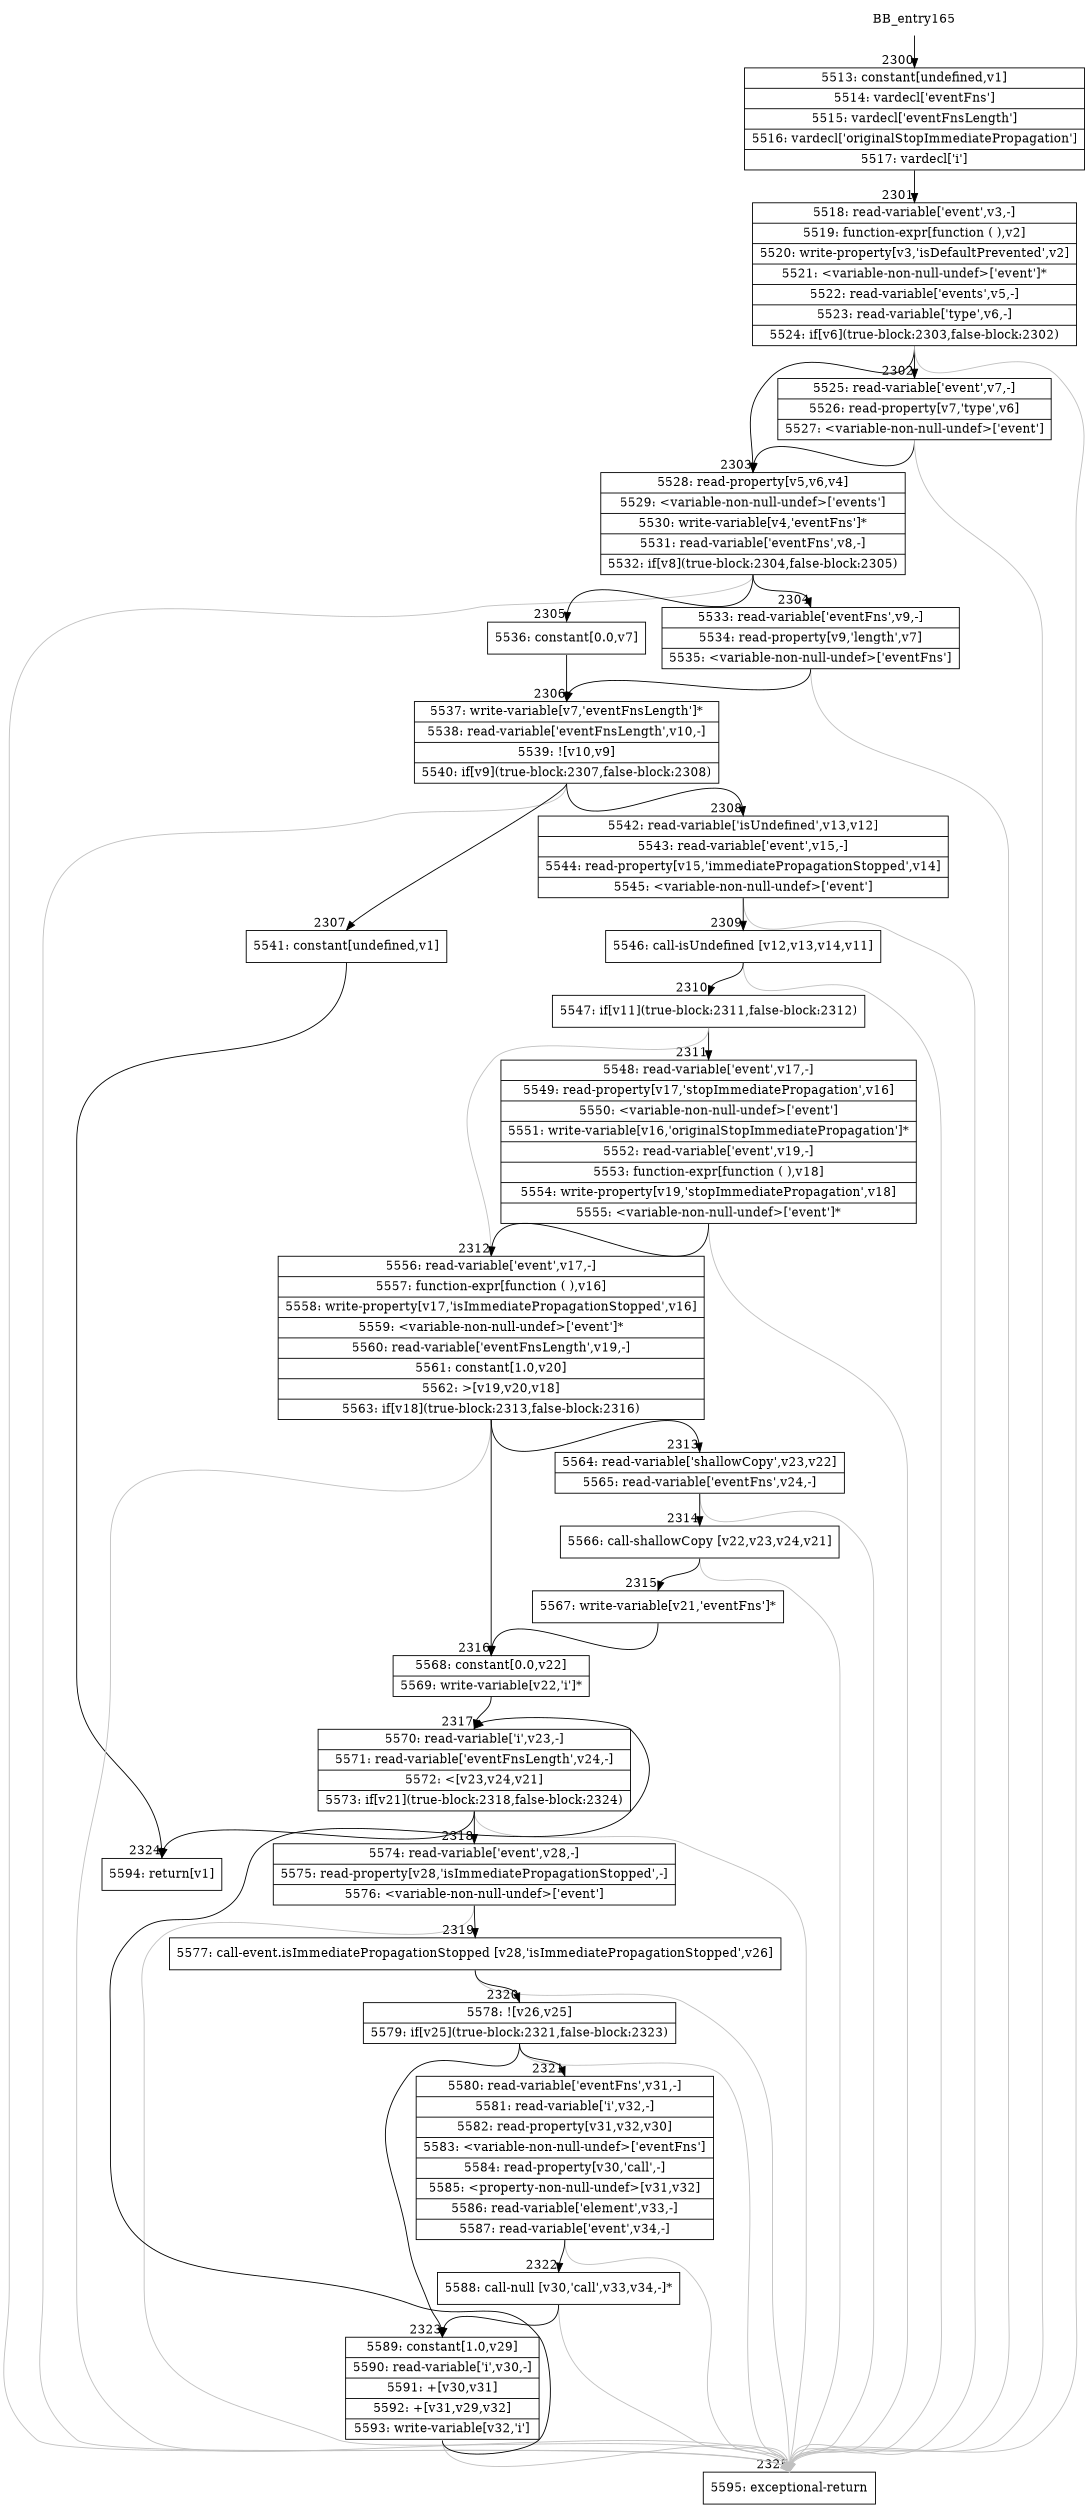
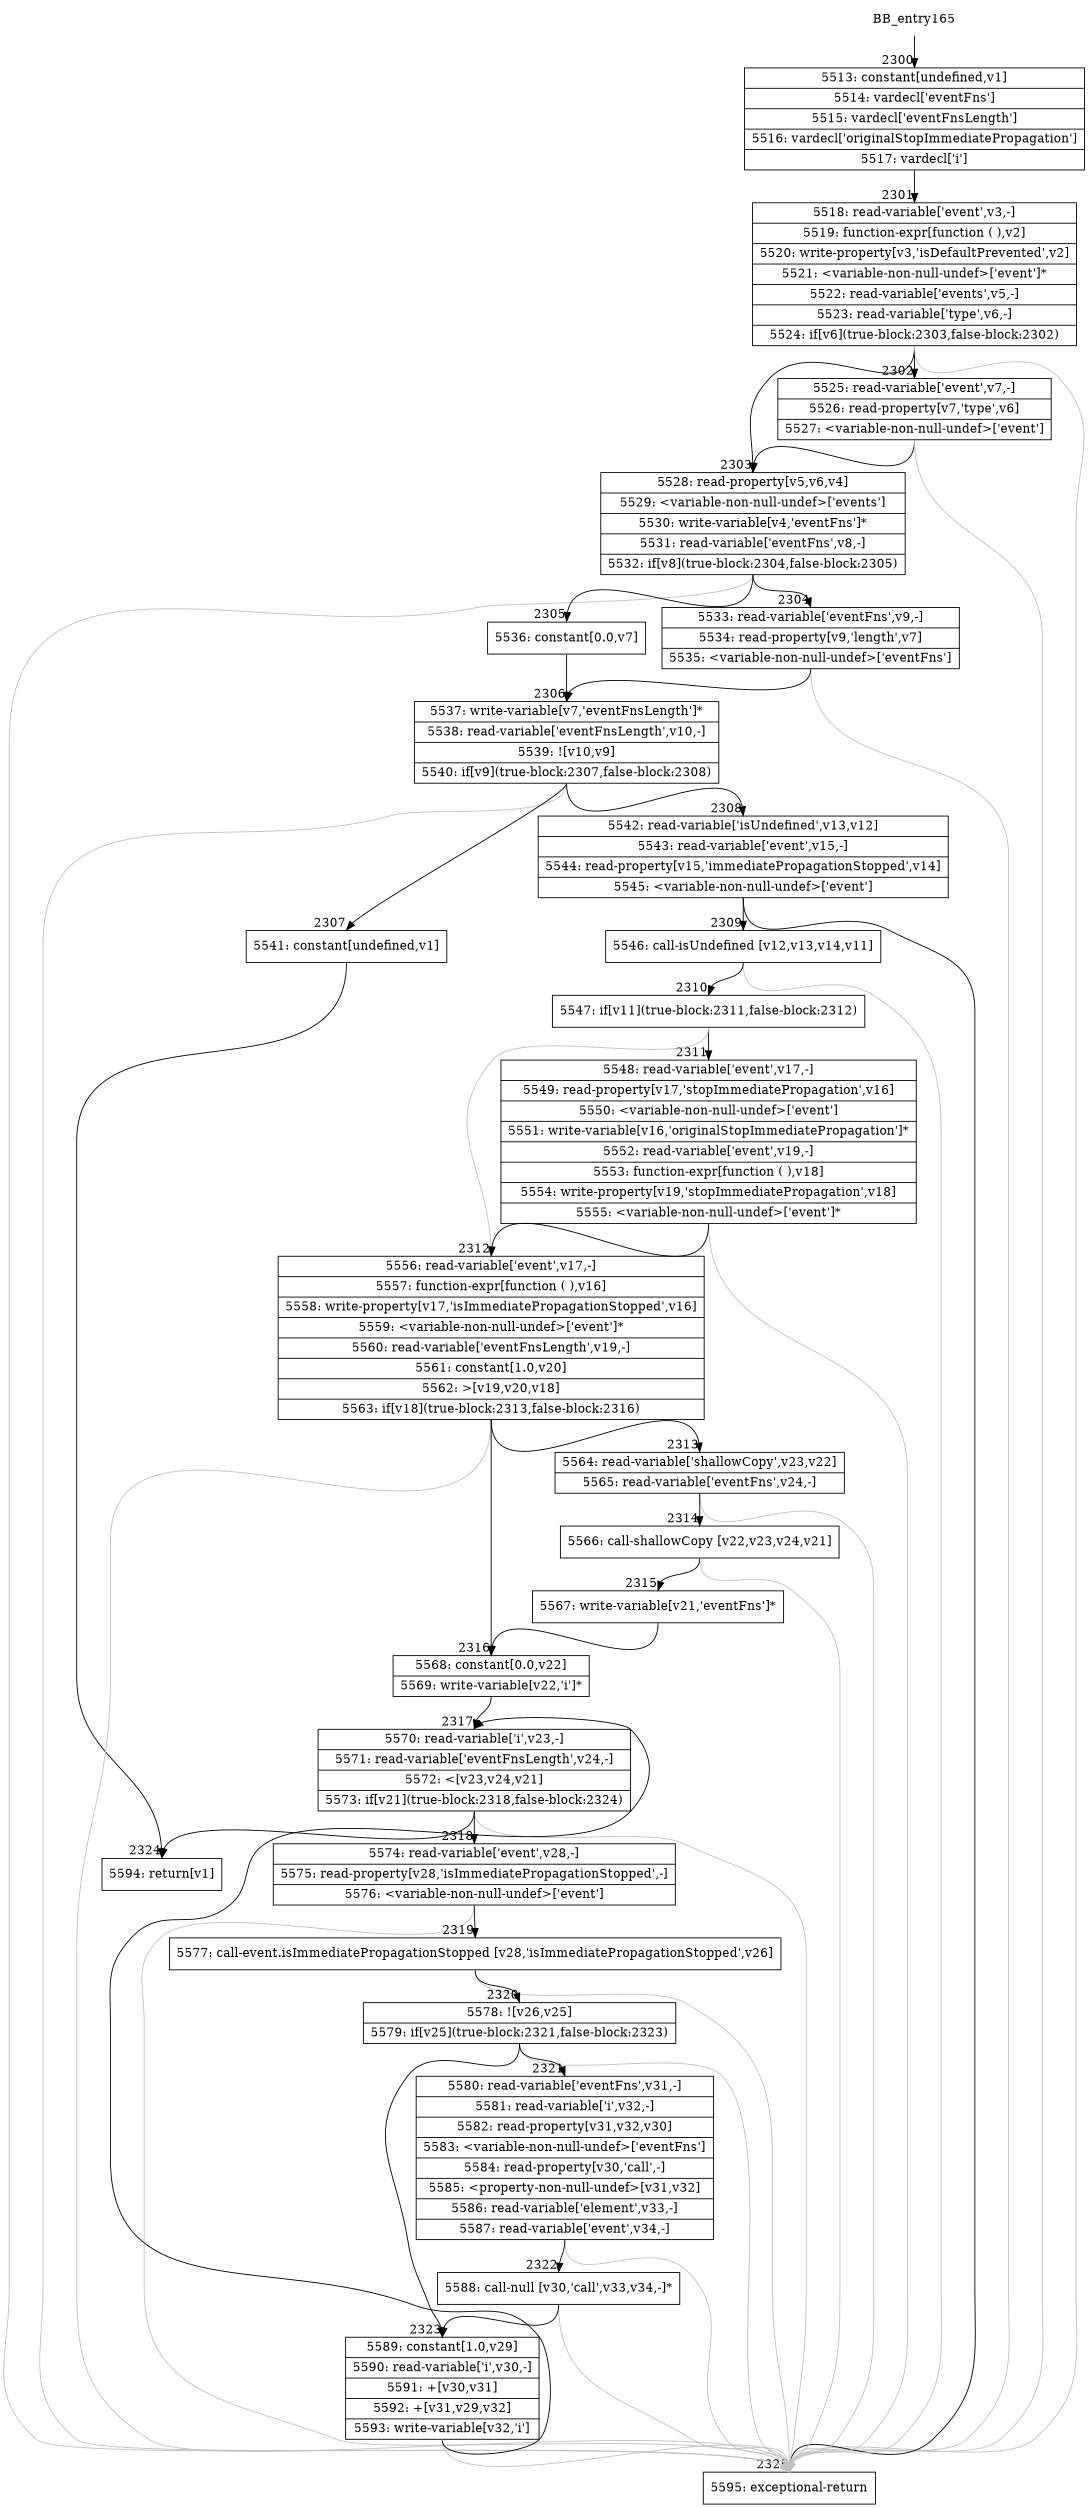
(975, 1662) -> (975, 1662)
